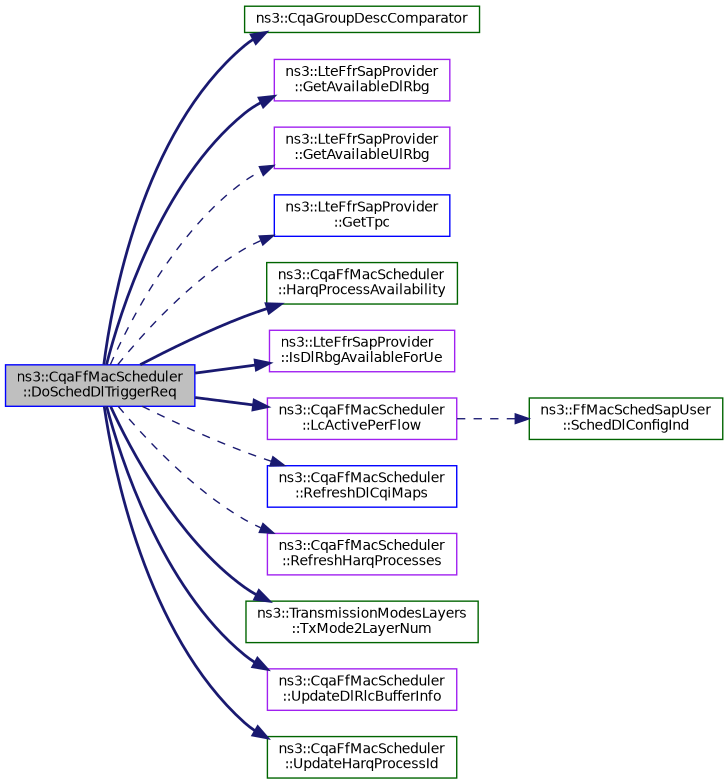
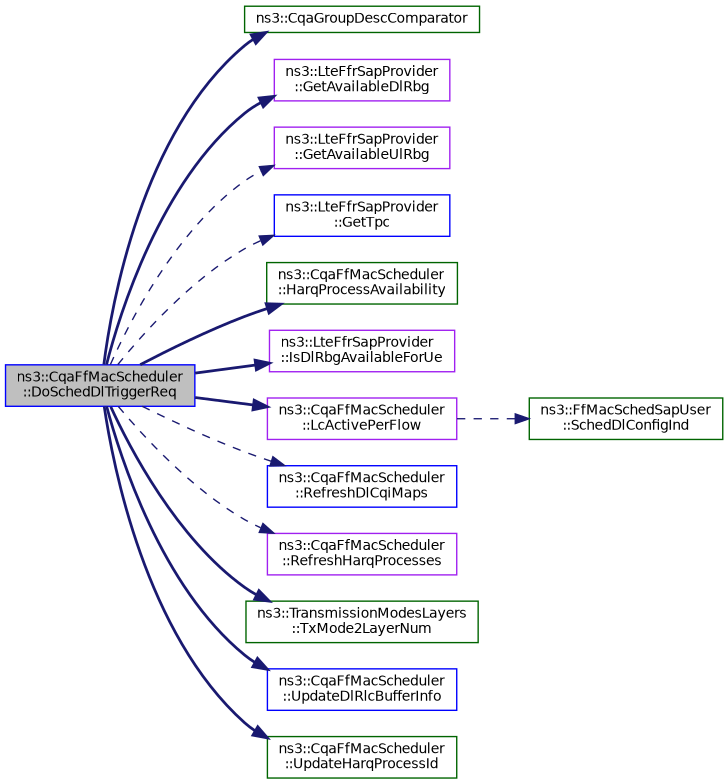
(362, 690) -> (362, 690)
